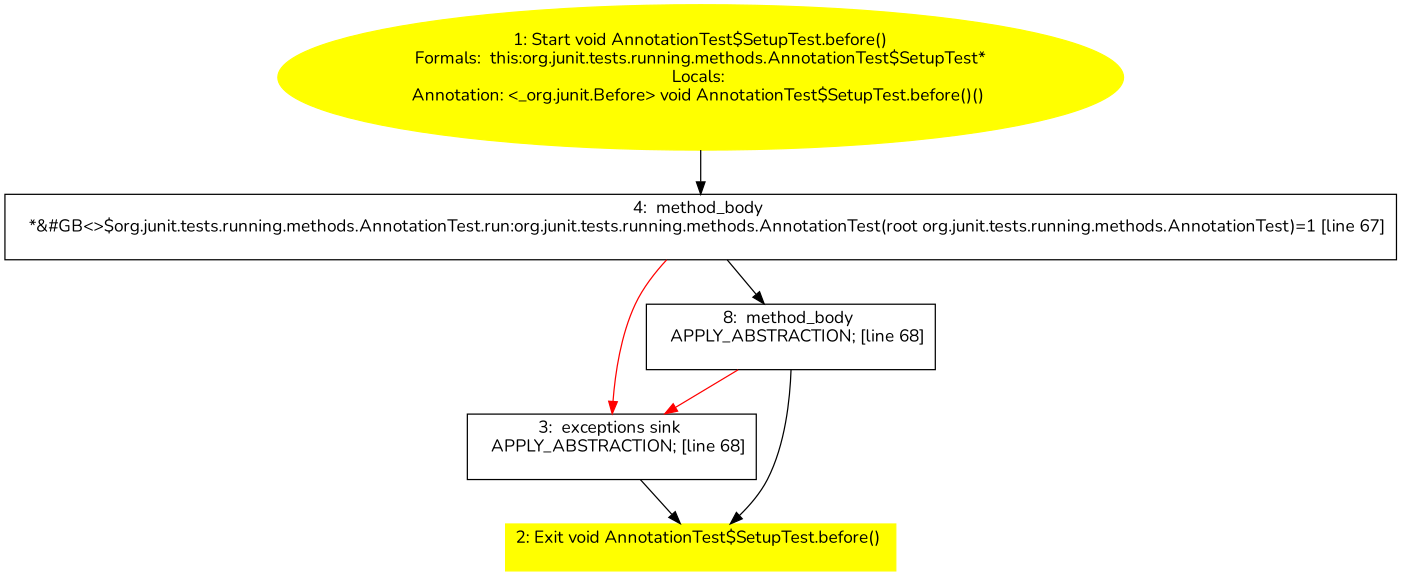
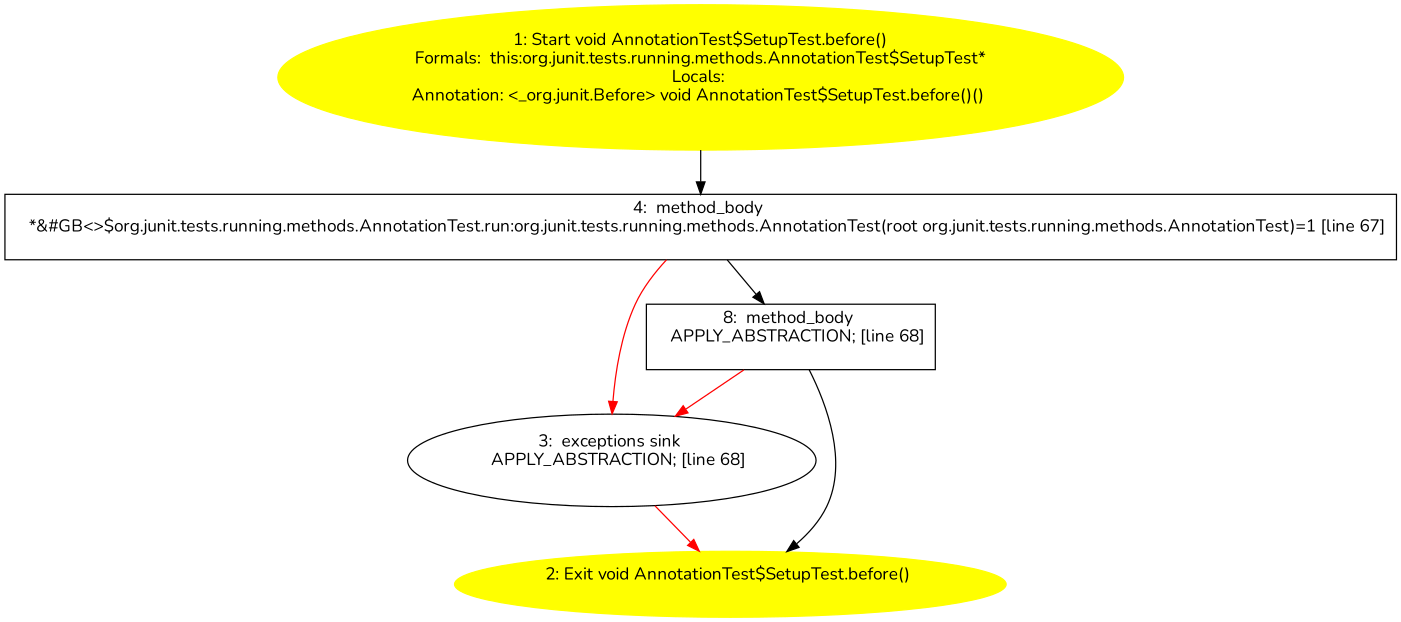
(612, 447) -> (612, 460)
(656, 497) -> (673, 524)
(701, 547) -> (730, 584)
